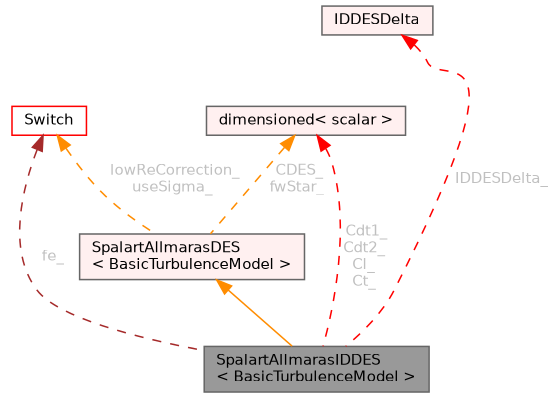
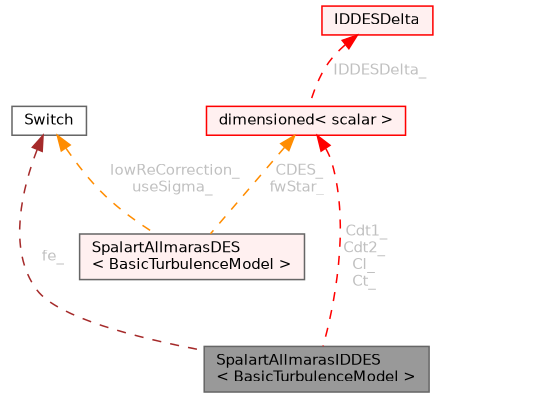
(377, 21) -> (377, 21)
(49, 121) -> (49, 121)
(306, 121) -> (306, 121)
(440, 193) -> (322, 73)
(260, 318) -> none
